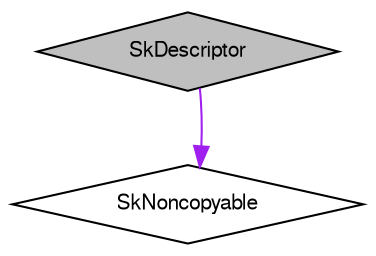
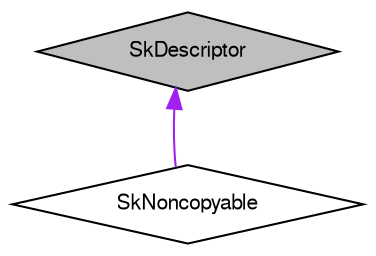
(202, 117) -> (174, 138)
